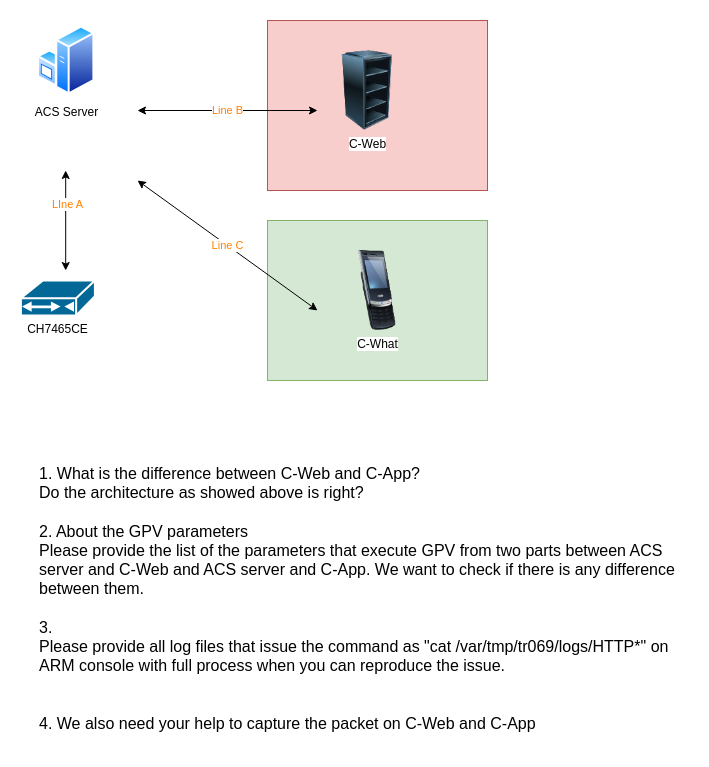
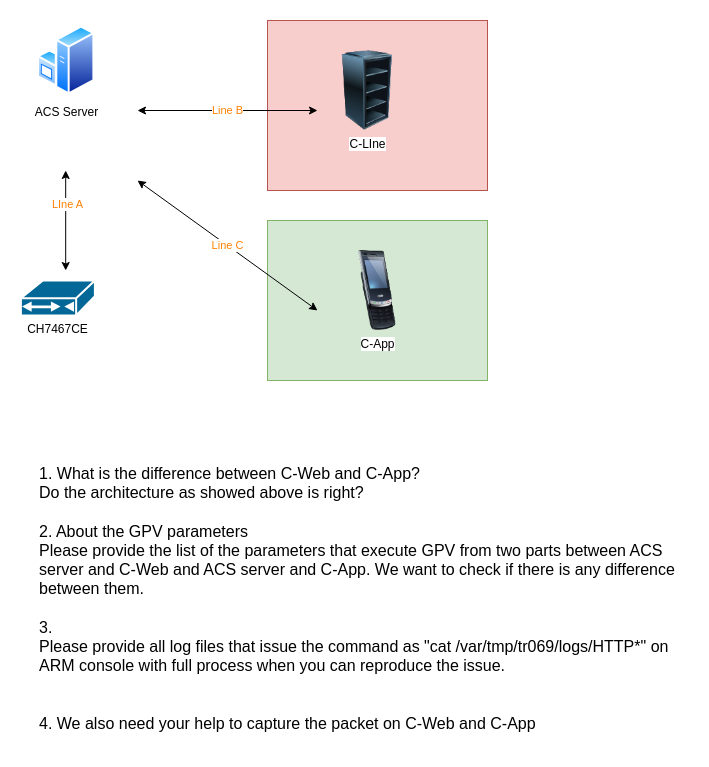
(368, 145) -> (368, 145)
(58, 330) -> (58, 330)
(378, 345) -> (378, 345)
